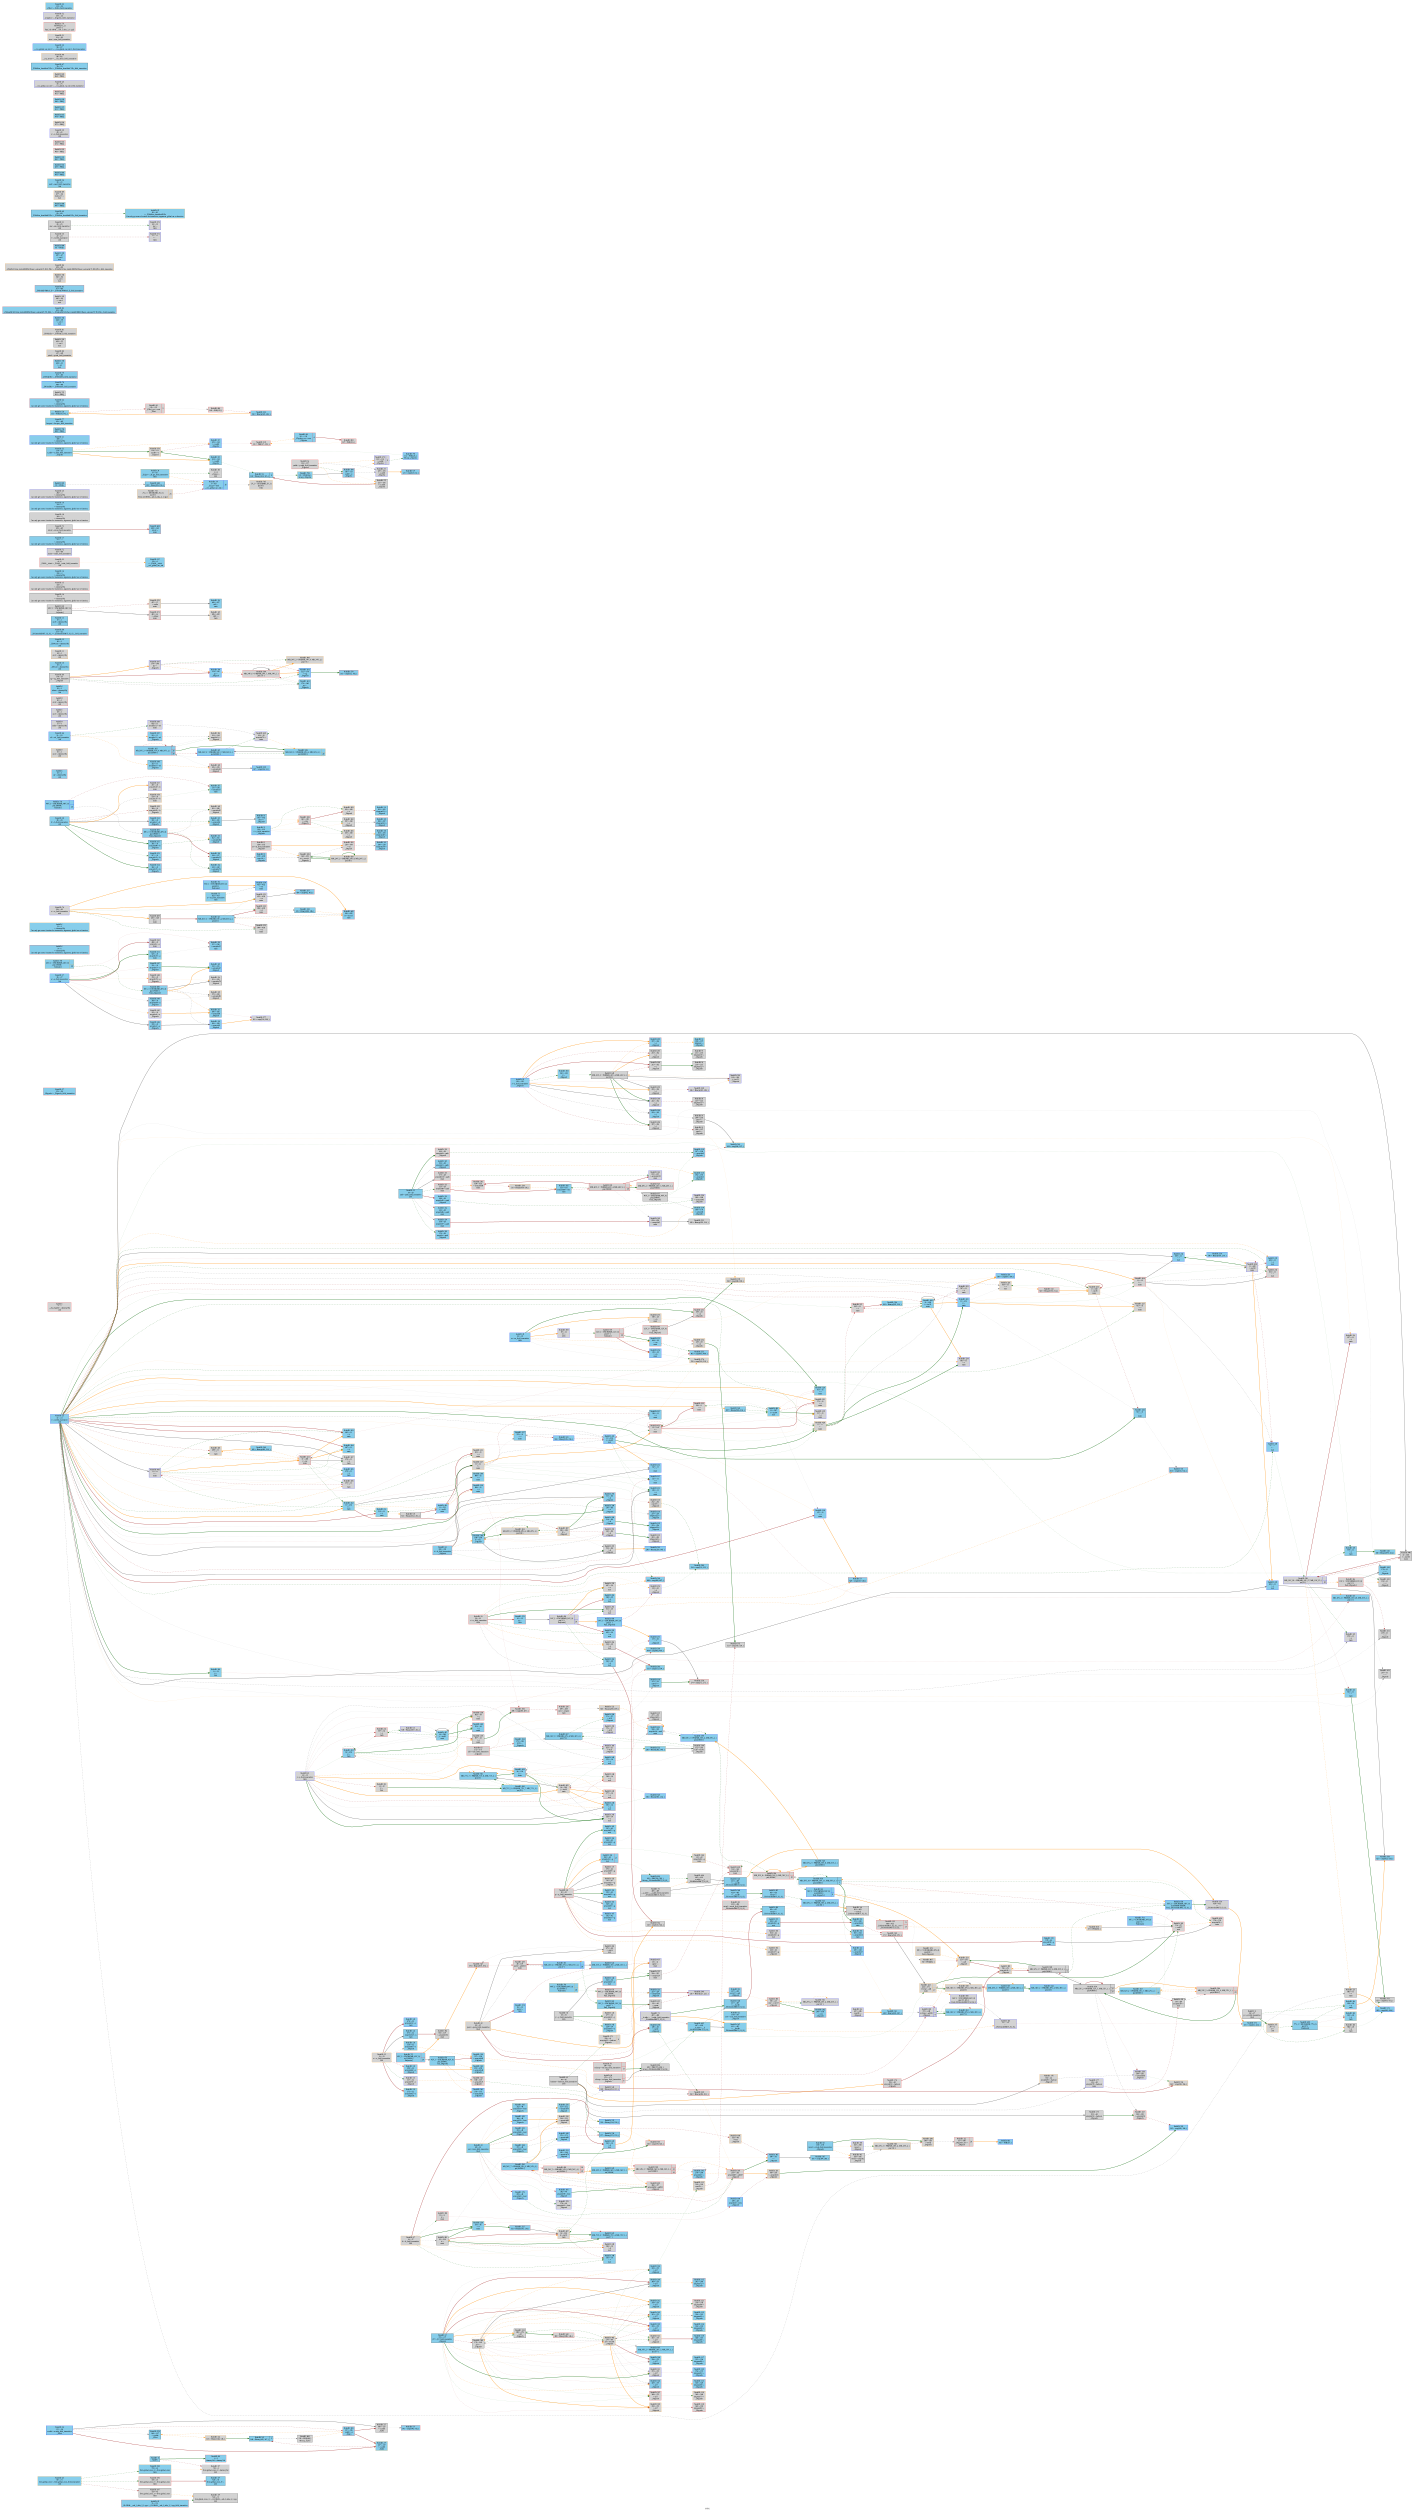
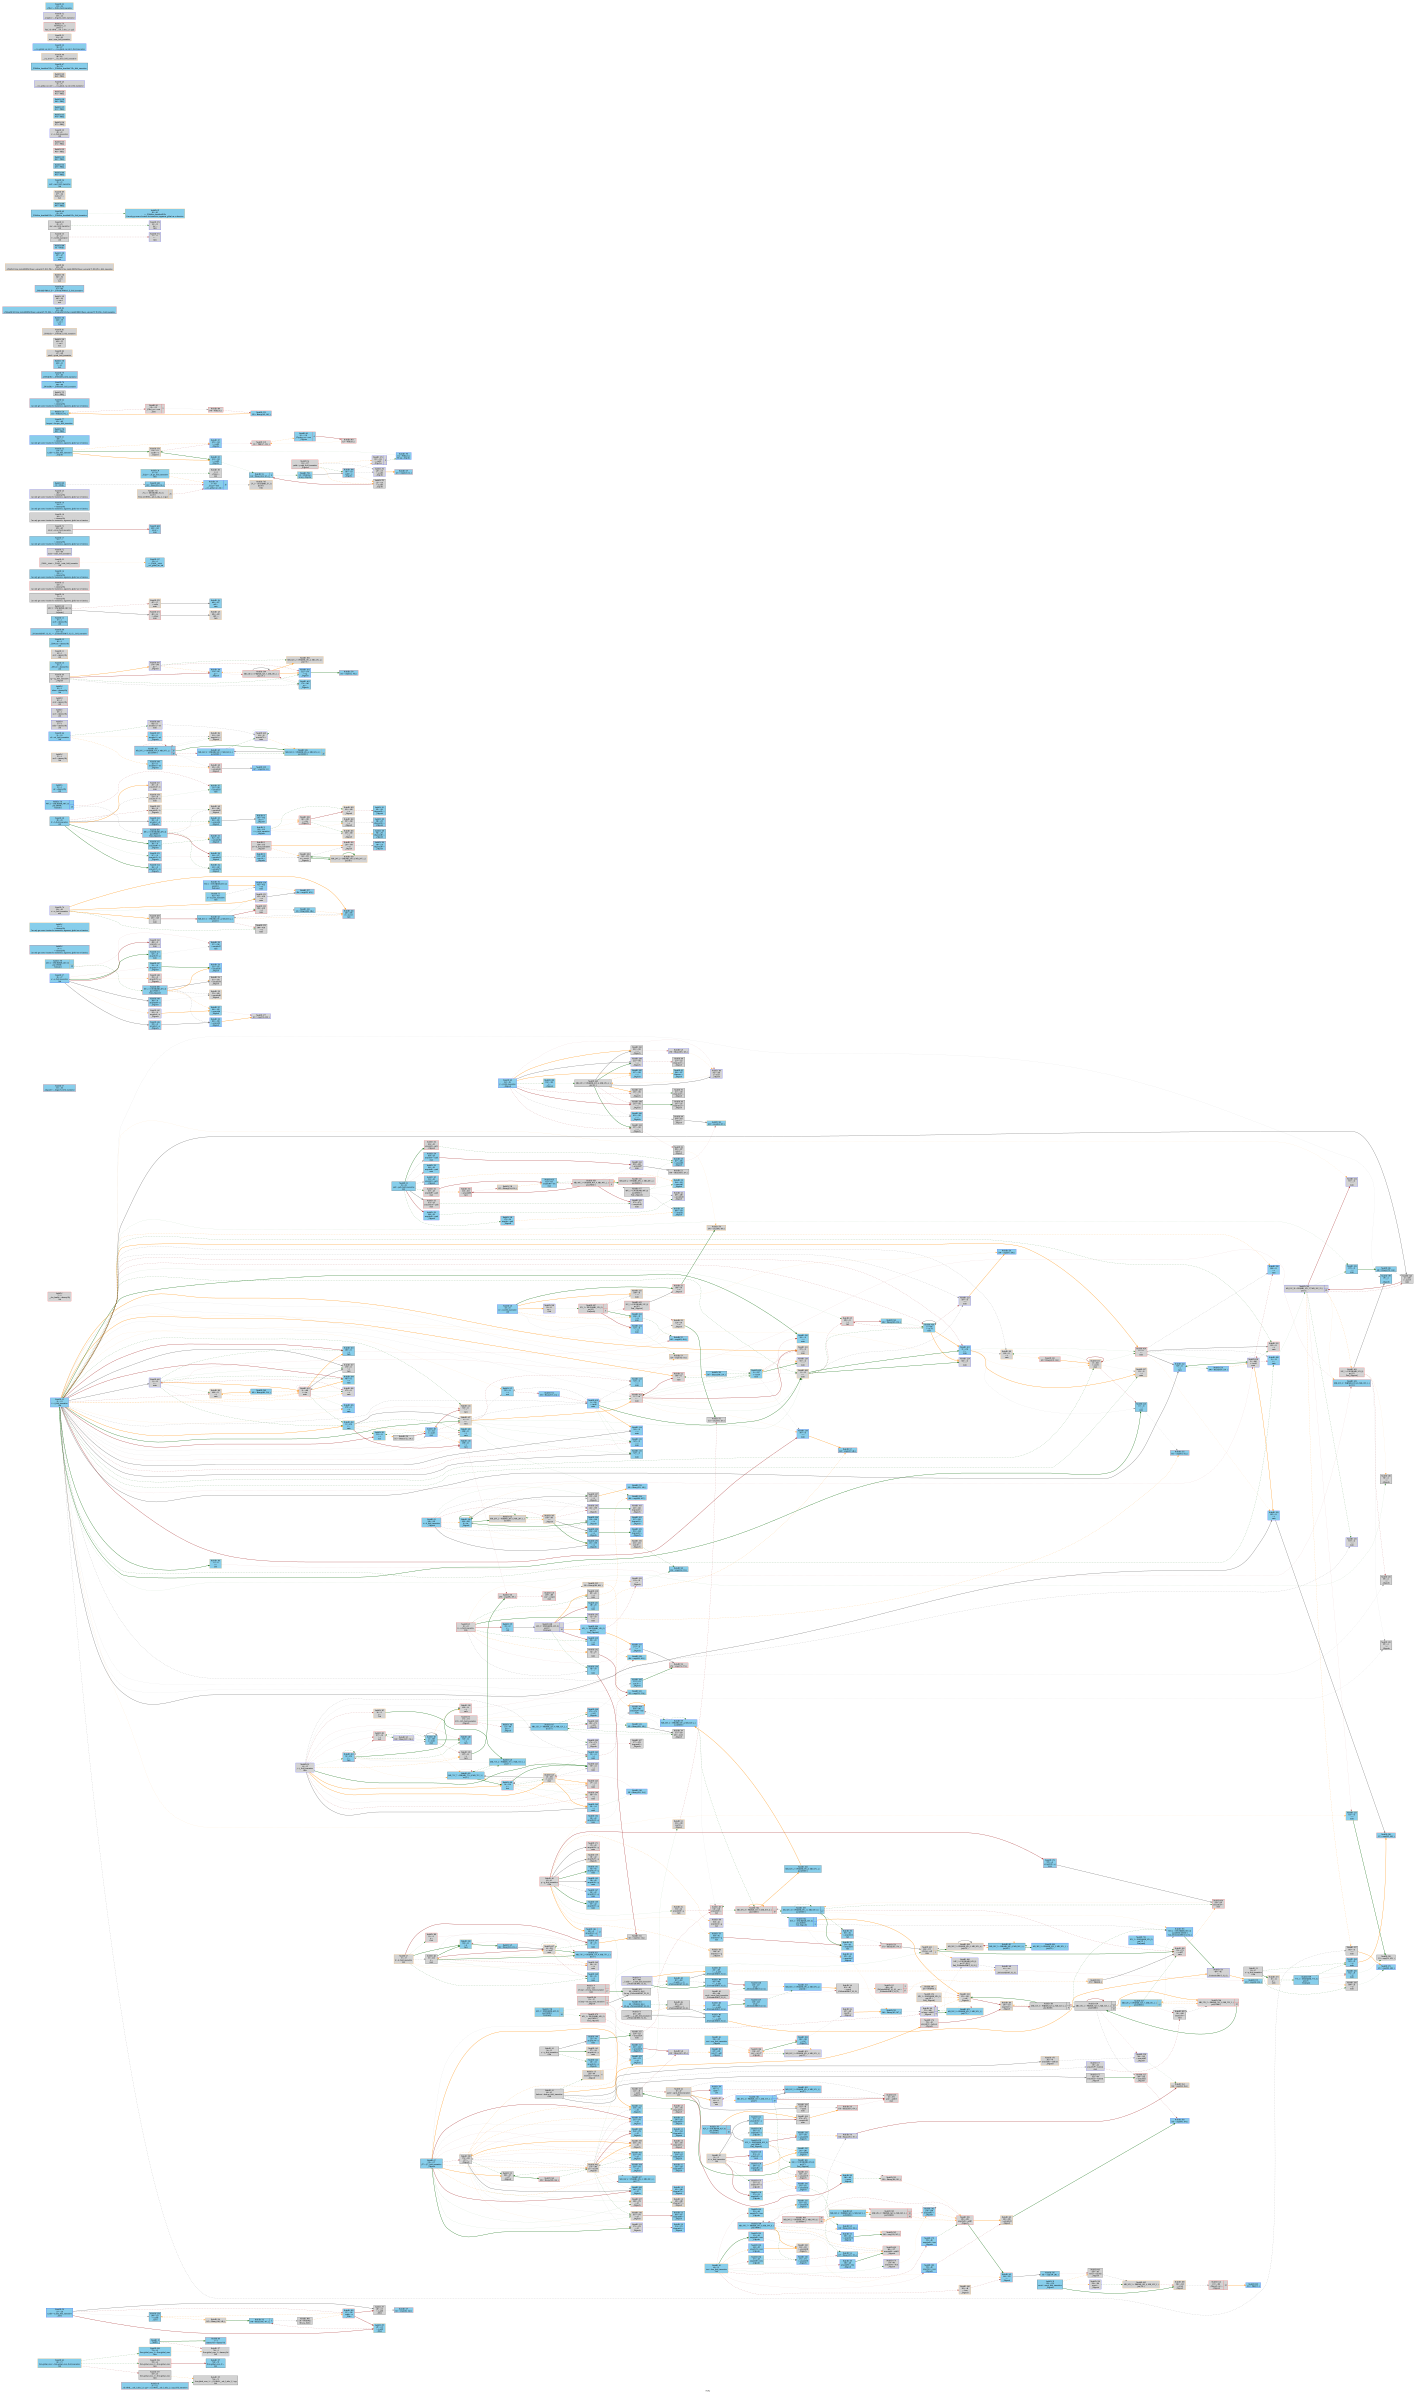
(108, 993) -> (108, 993)
(1385, 1552) -> (1386, 1269)
(580, 2056) -> (654, 2092)
